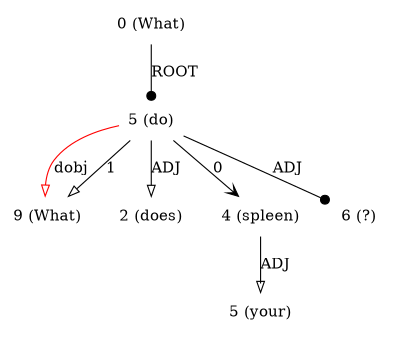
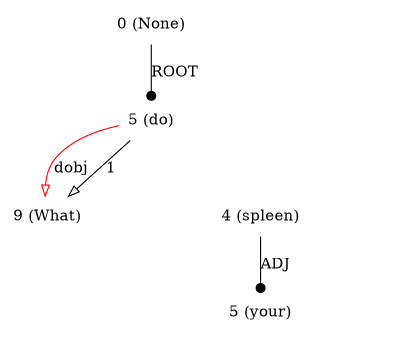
(151, 24) -> (151, 24)
(202, 165) -> none
(151, 216) -> none
(359, 216) -> none
(261, 260) -> (261, 260)
